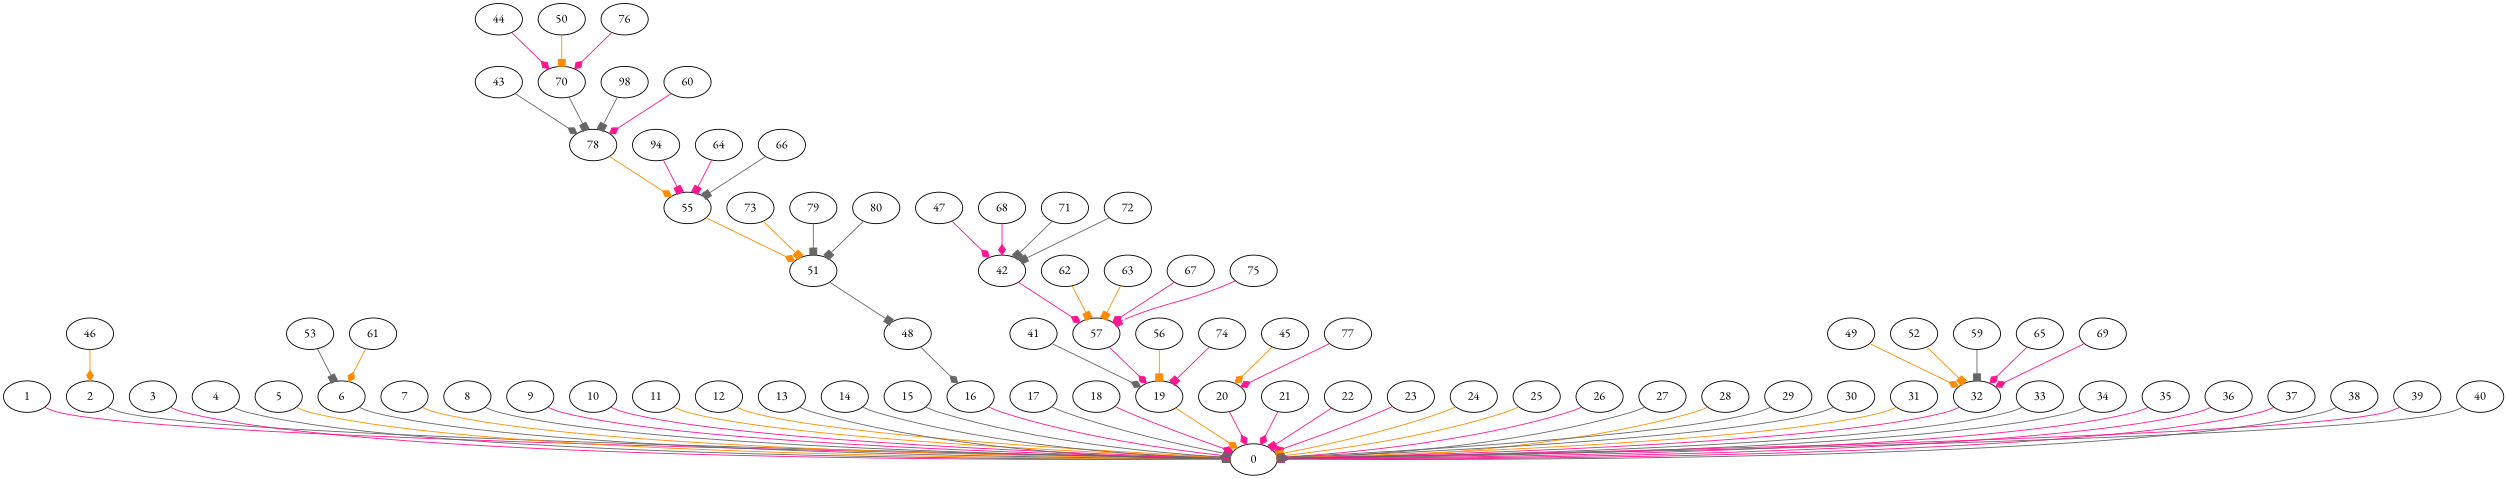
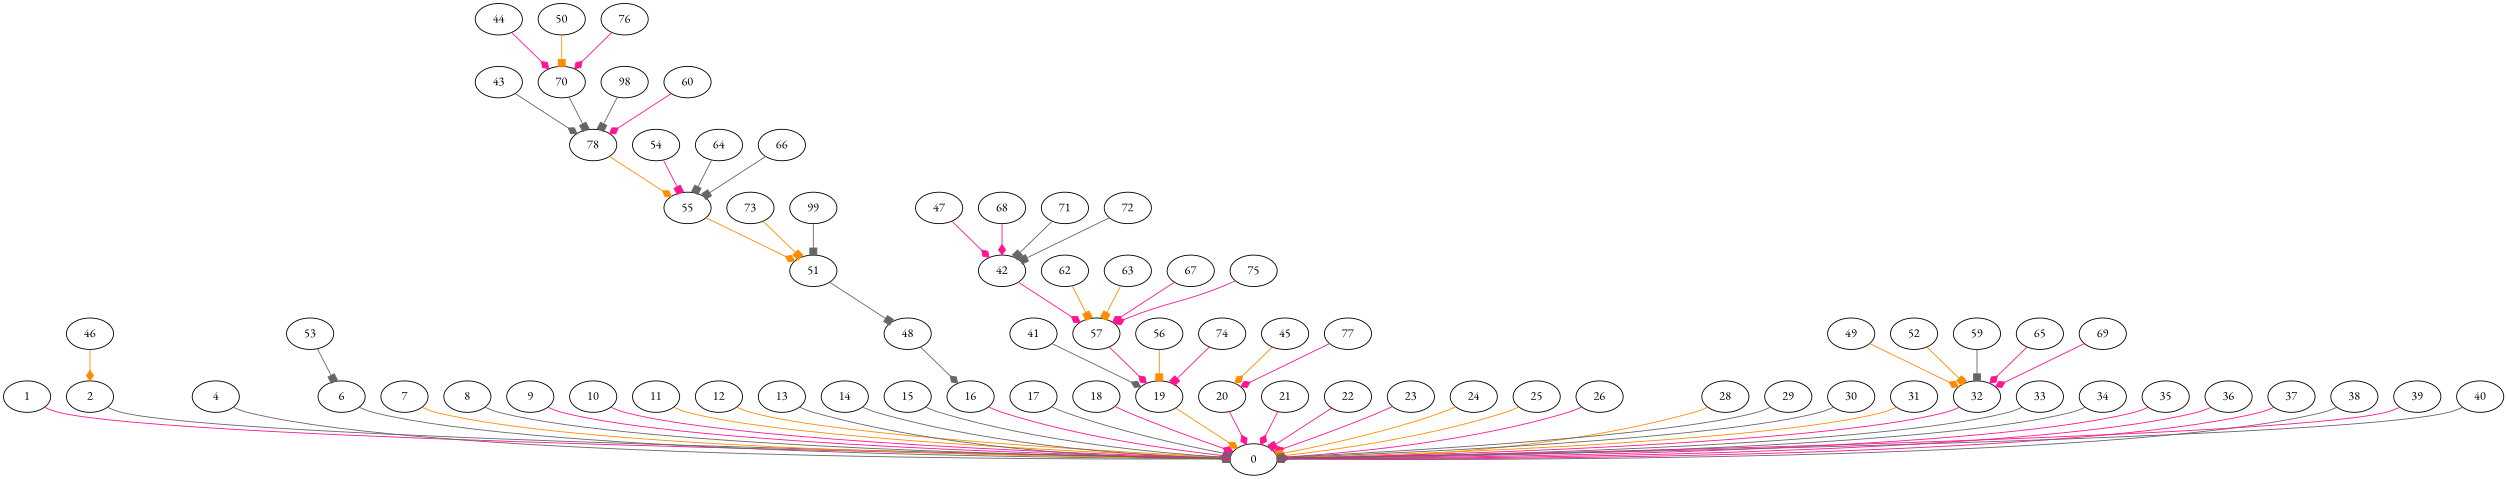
(656, 145) -> (656, 145)
(705, 173) -> (705, 173)
(813, 208) -> (813, 208)
(876, 208) -> none
(1180, 301) -> (1180, 301)
(373, 334) -> none
(153, 397) -> none
(279, 397) -> none
(1662, 397) -> none
